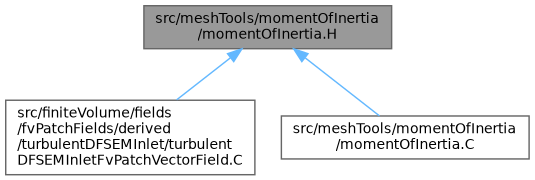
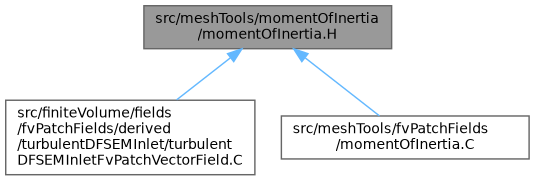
(405, 137) -> (405, 137)
